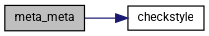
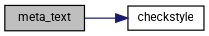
(45, 18) -> (45, 18)
